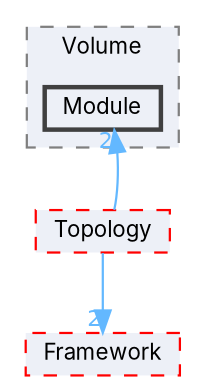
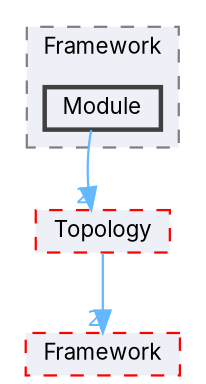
(103, 48) -> (103, 48)
(118, 181) -> (88, 162)
